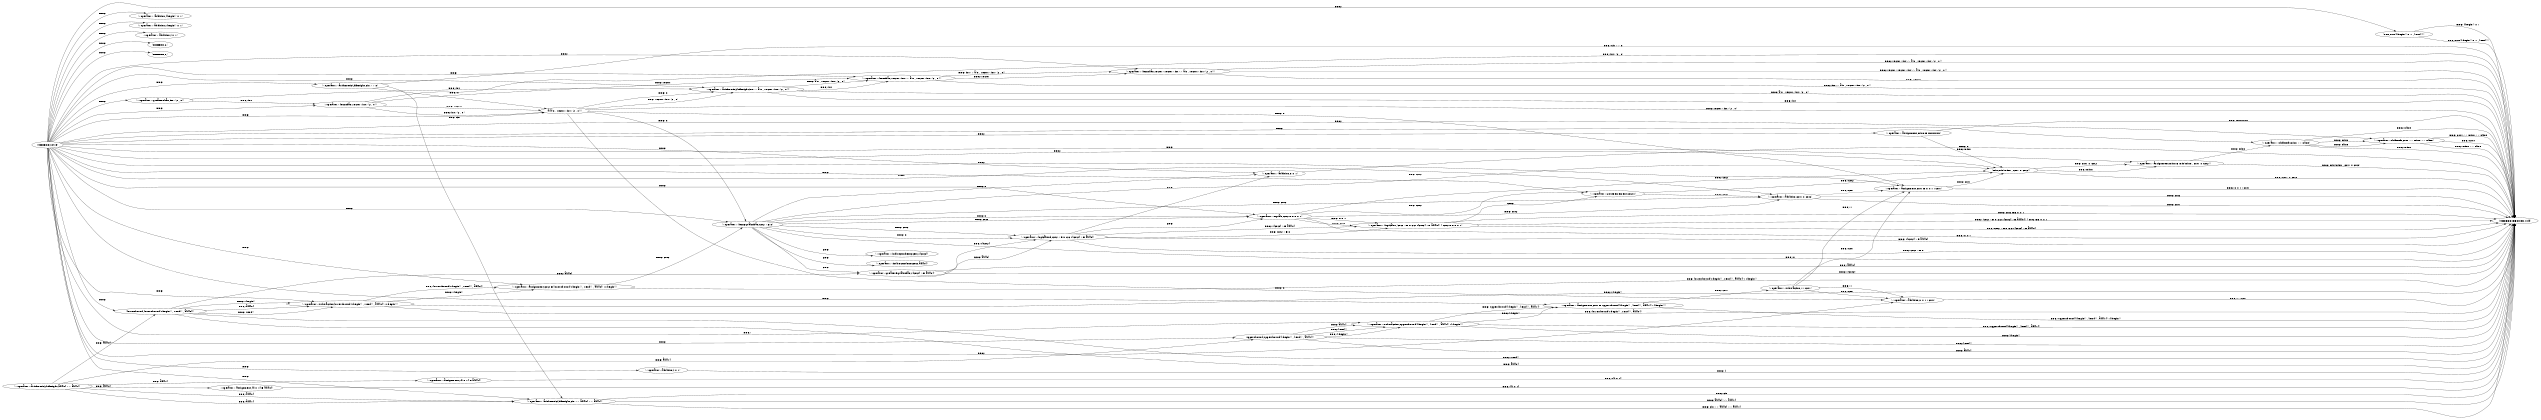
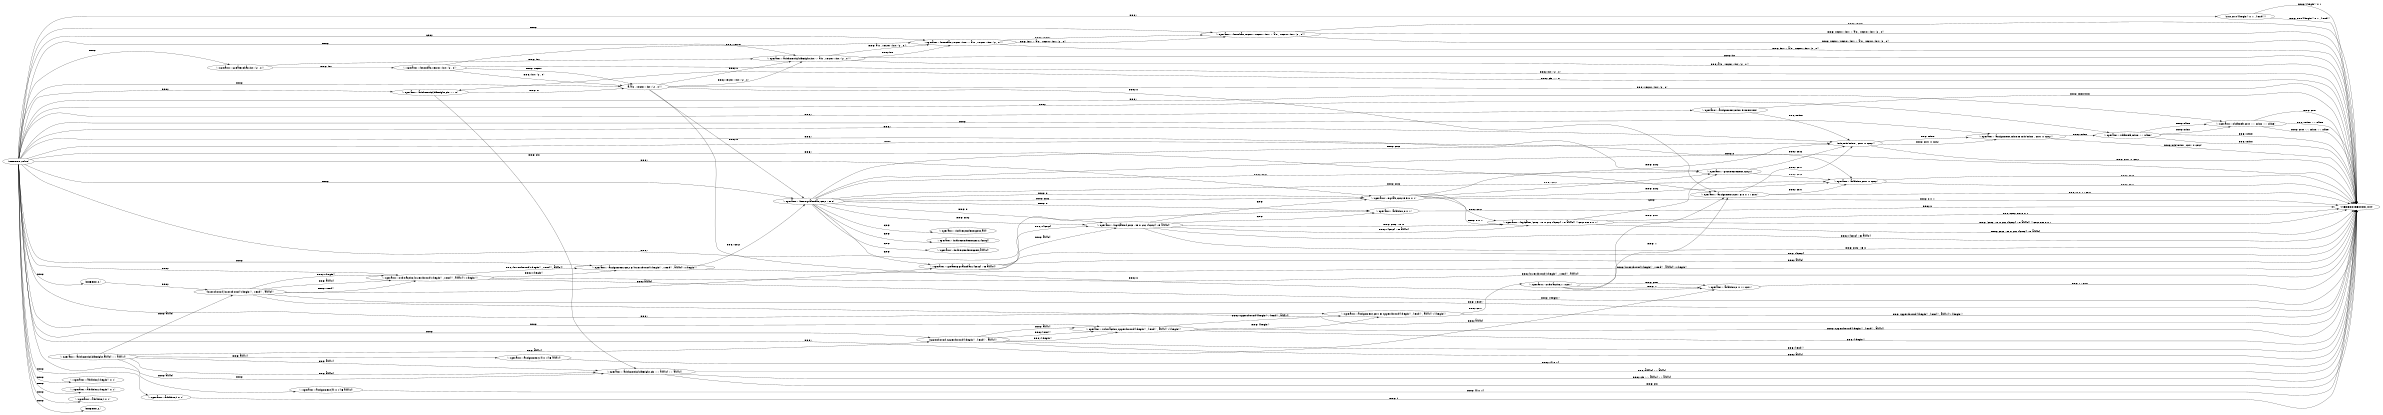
(1517, 47) -> (1456, 79)
(454, 73) -> (430, 35)
(179, 110) -> none
none -> (1255, 176)
(1849, 193) -> (1807, 192)
none -> (963, 231)
(67, 237) -> (155, 286)
